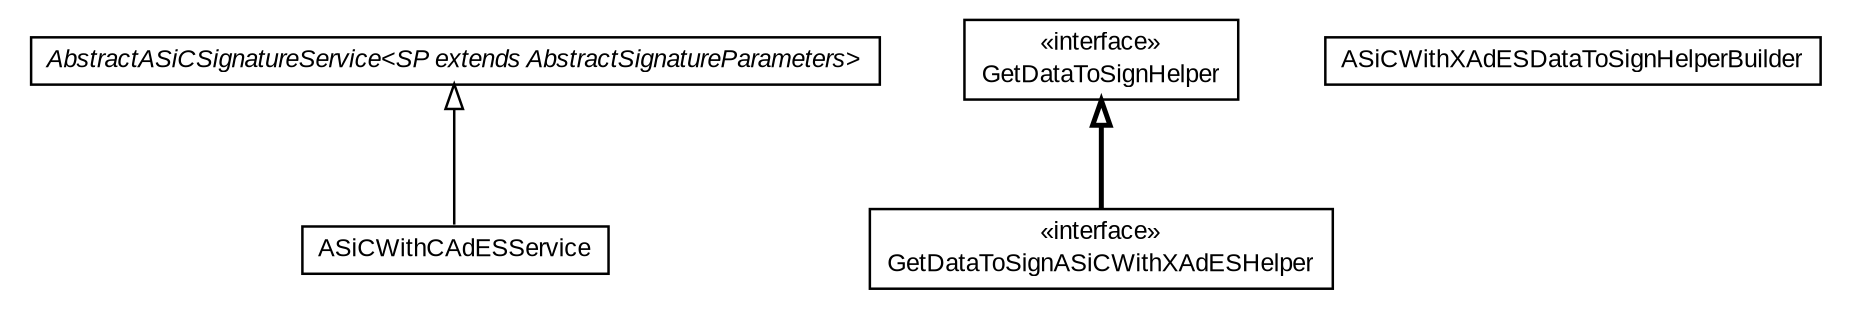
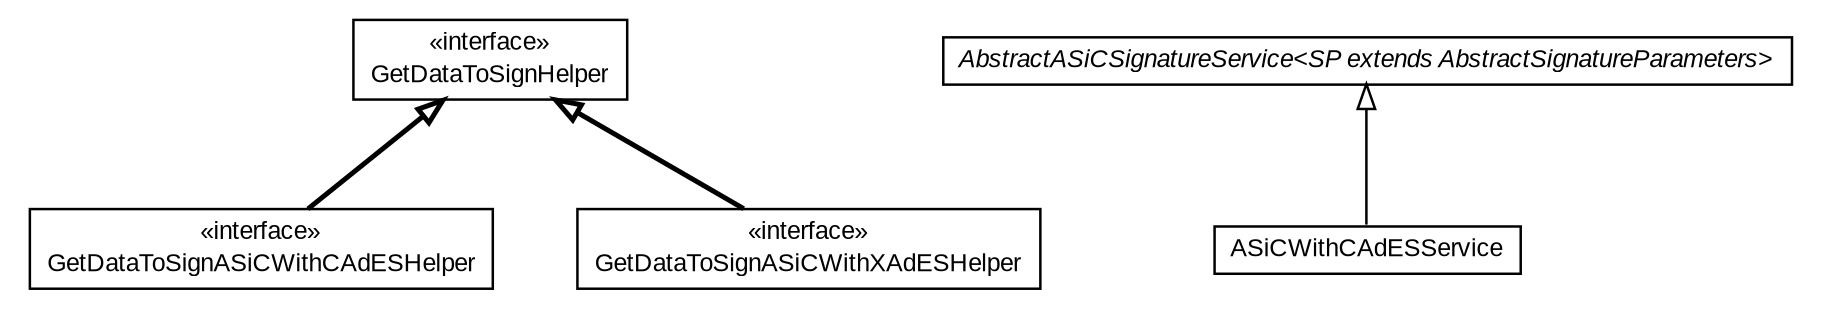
(1572, 60) -> none
none -> (261, 249)
